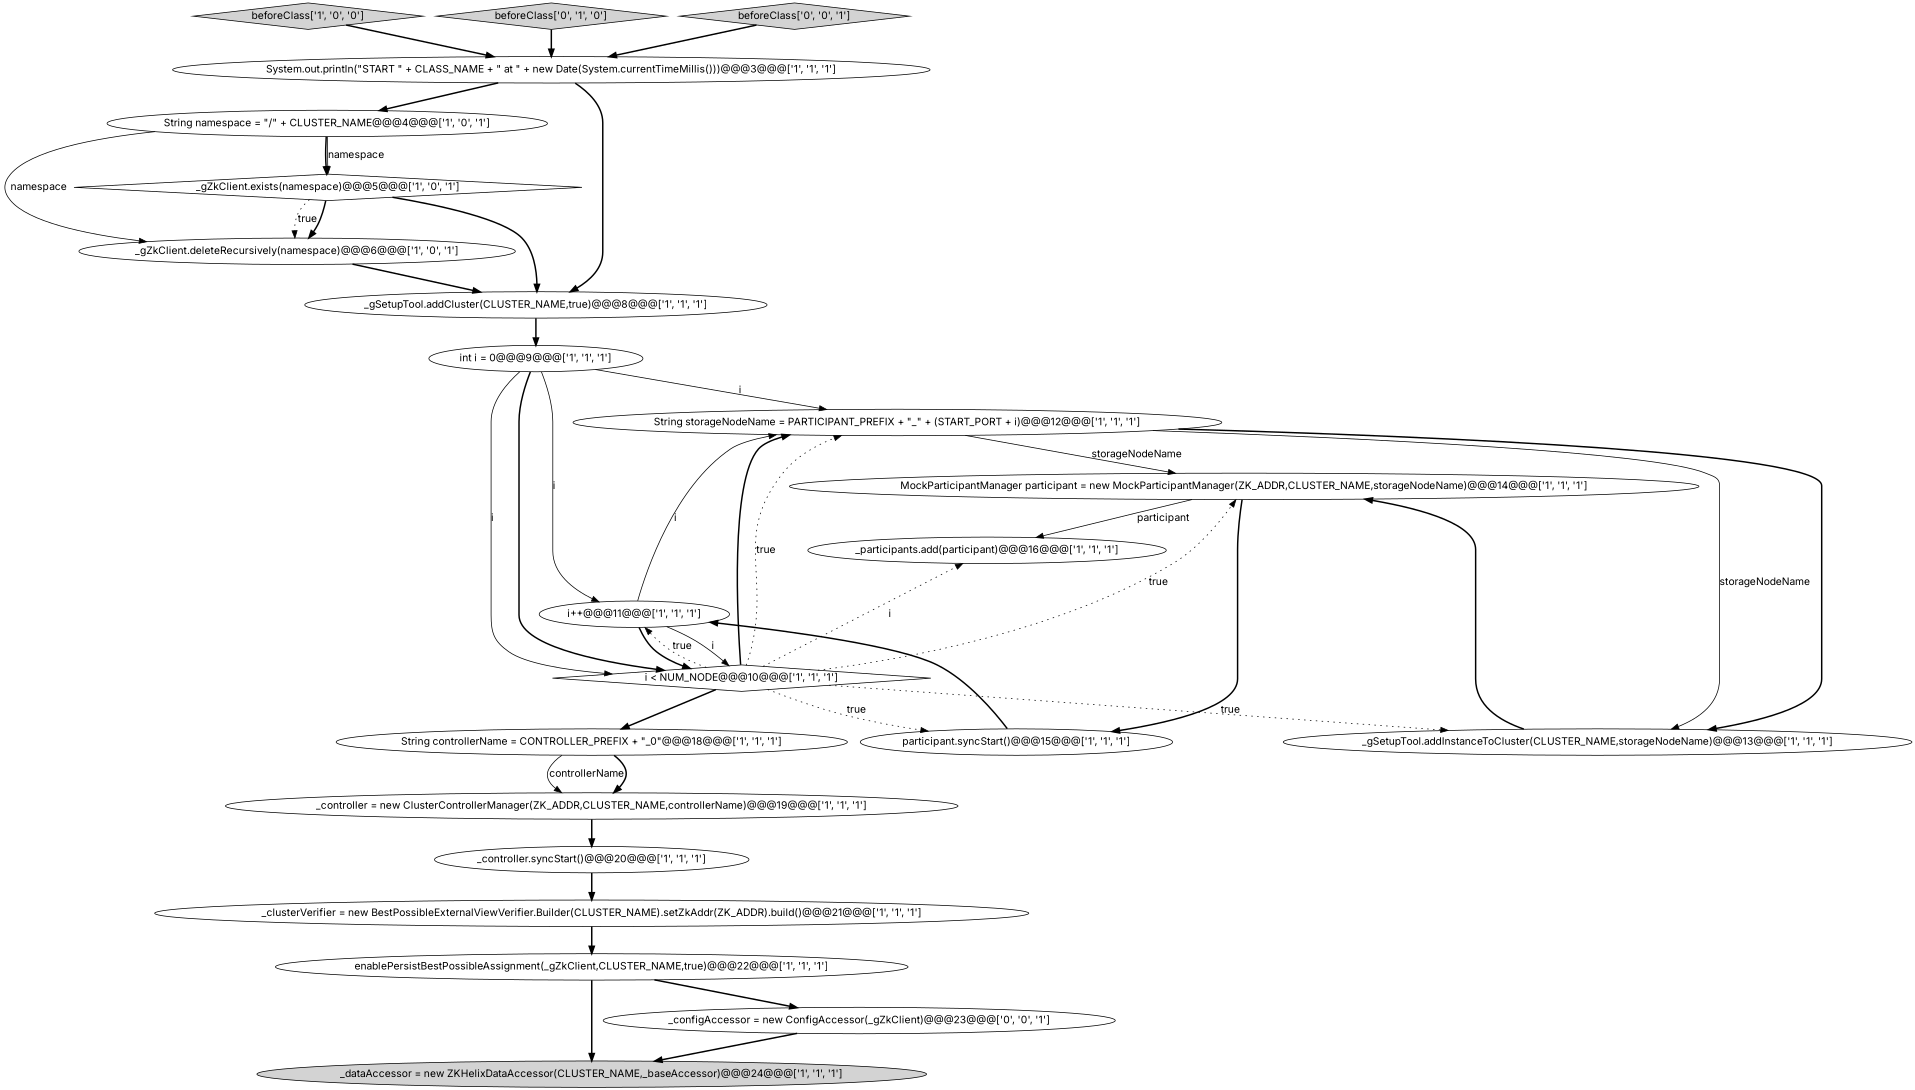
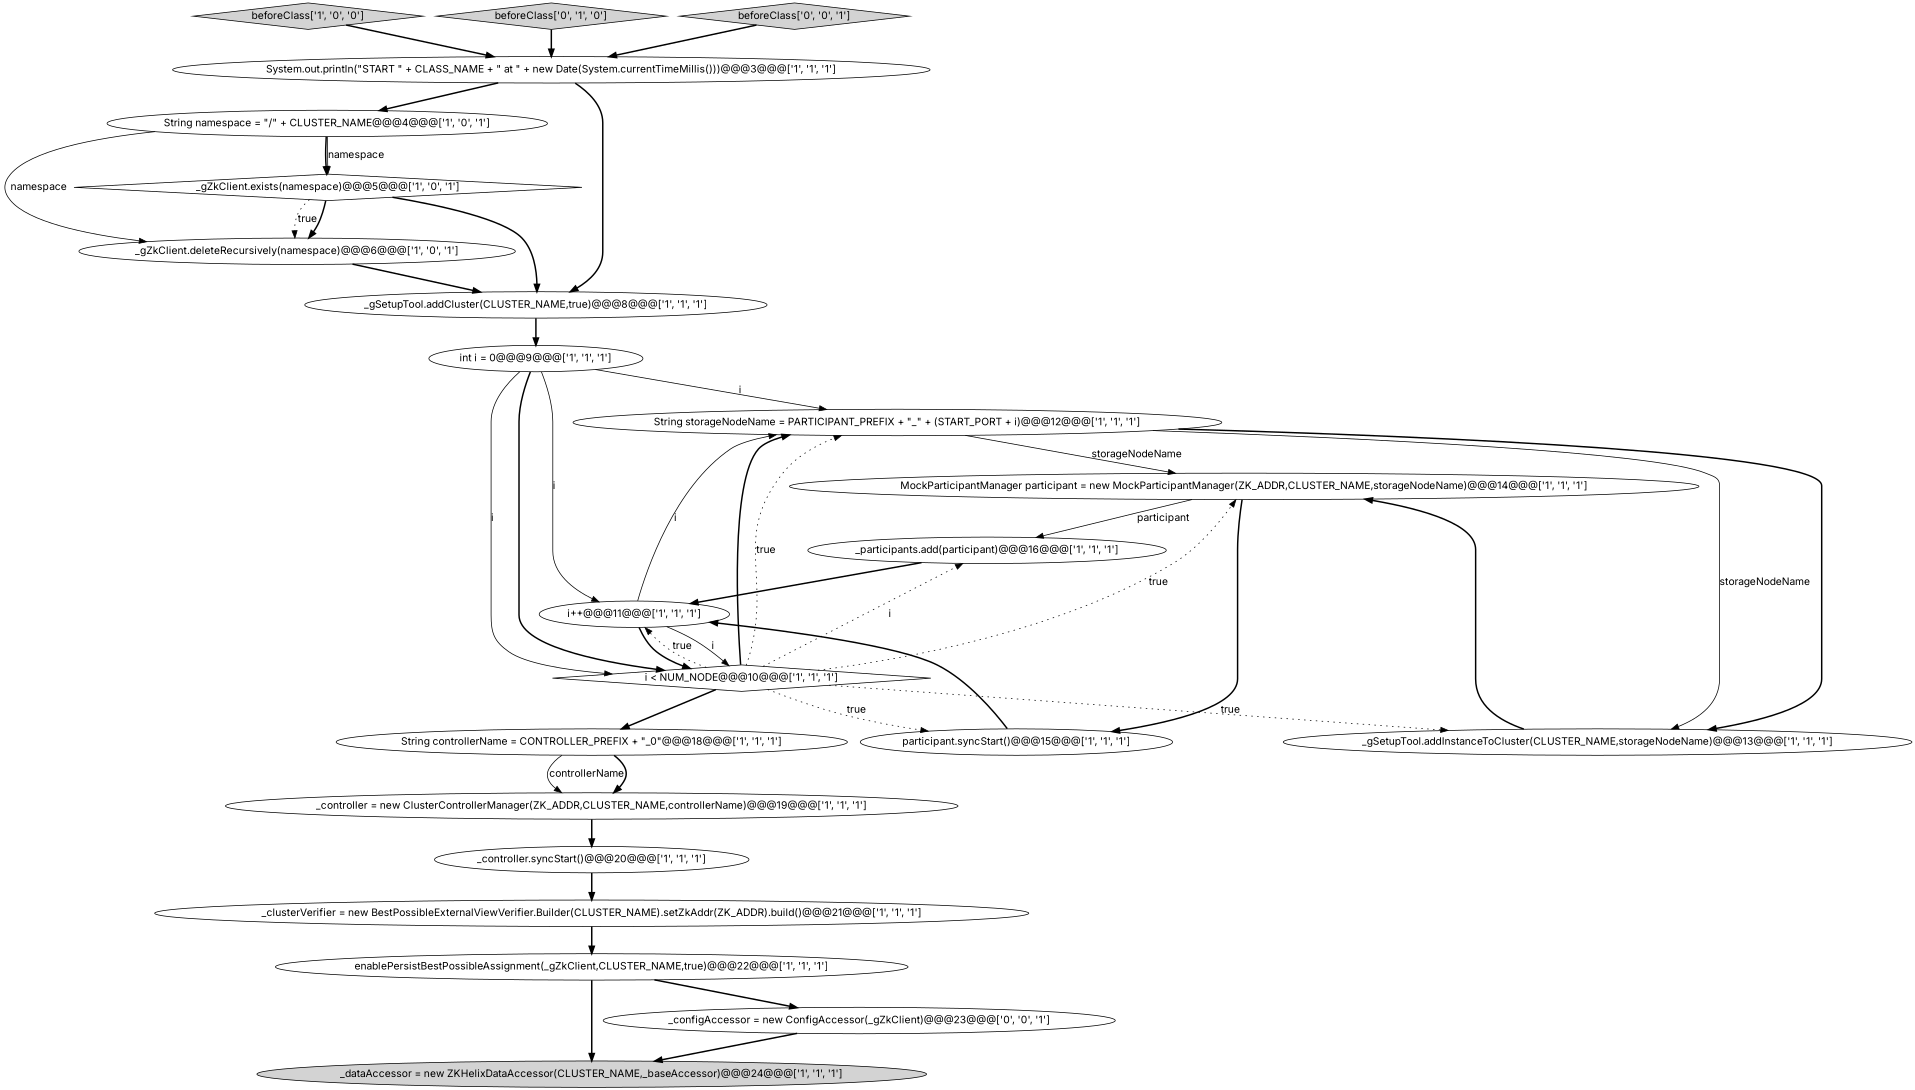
none -> (810, 582)
